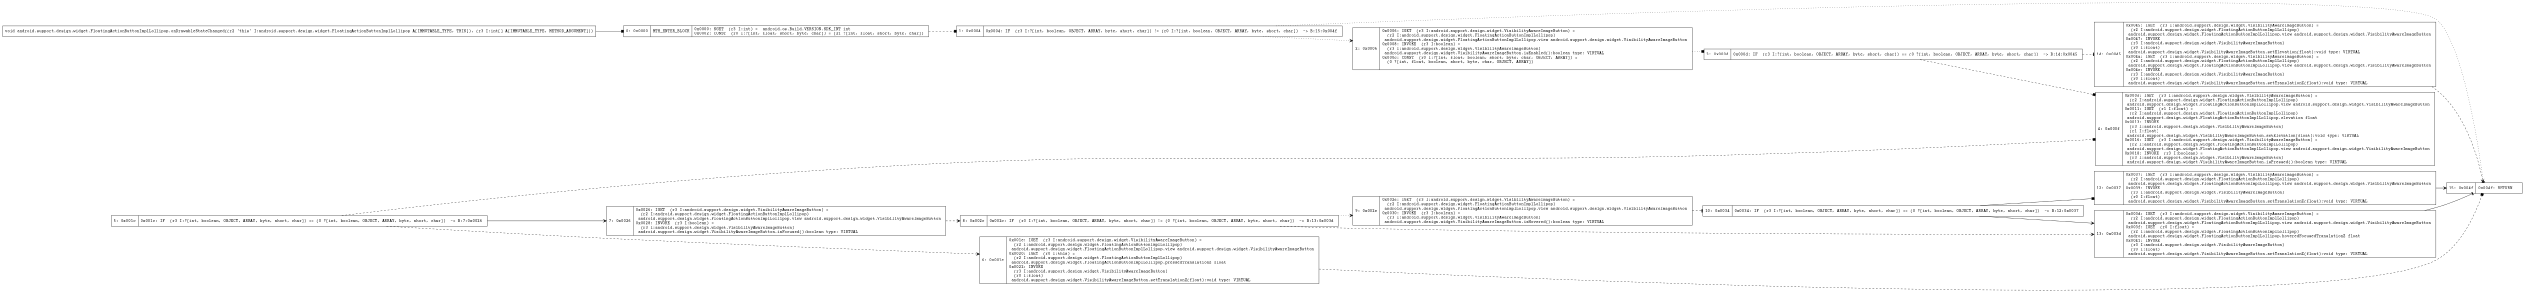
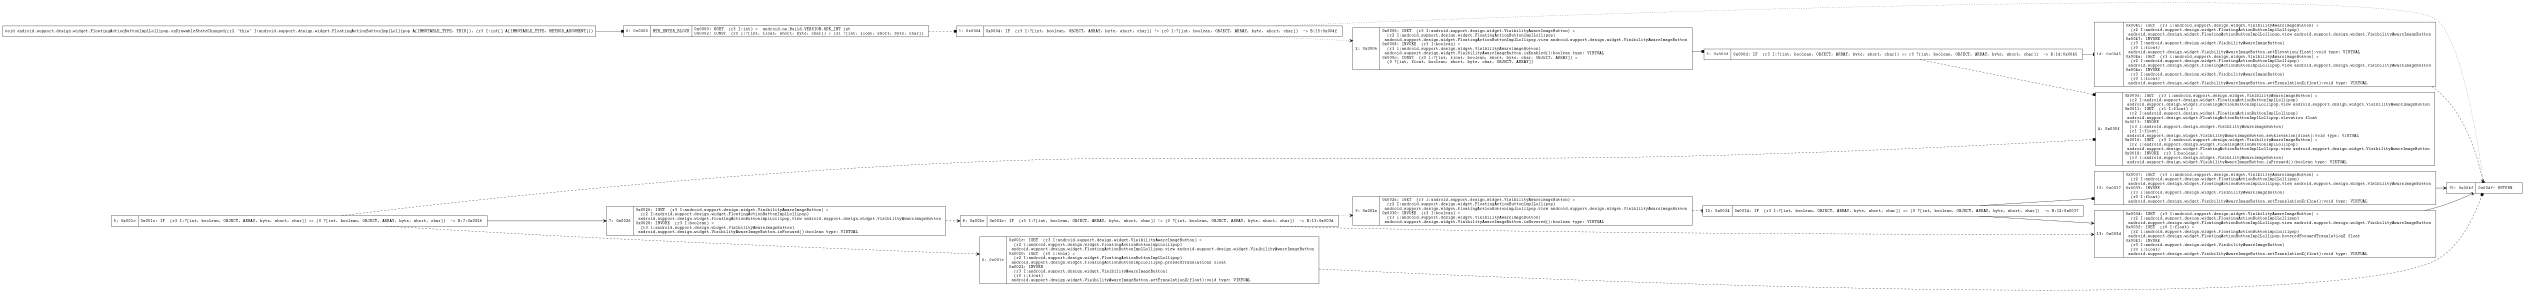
(1697, 51) -> (1697, 51)
(2088, 54) -> (2088, 54)
